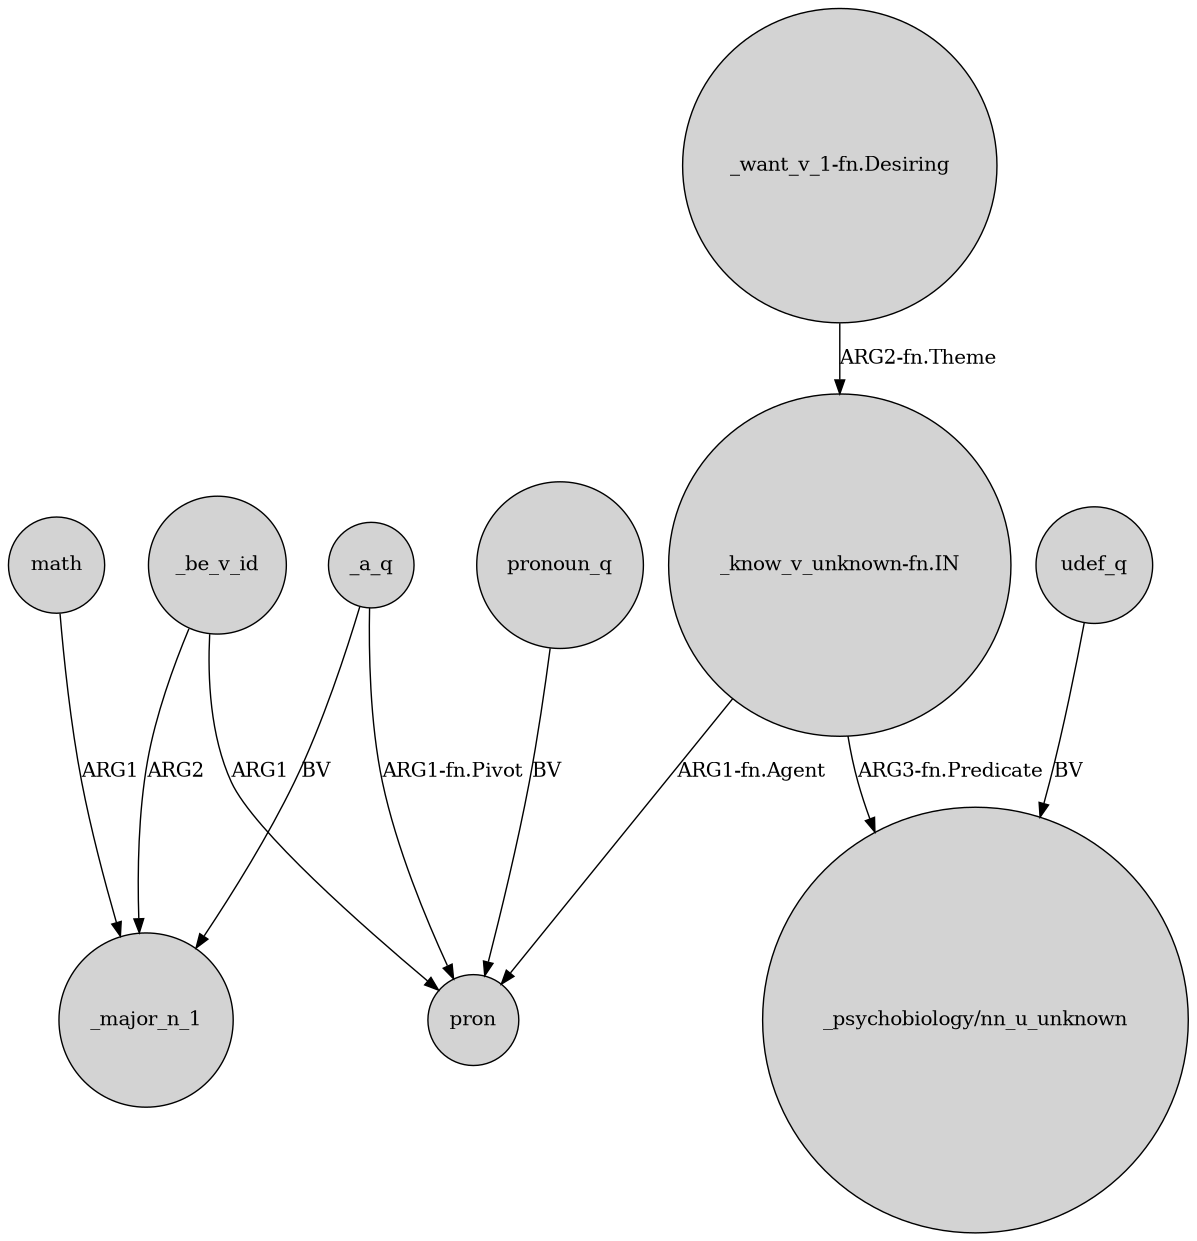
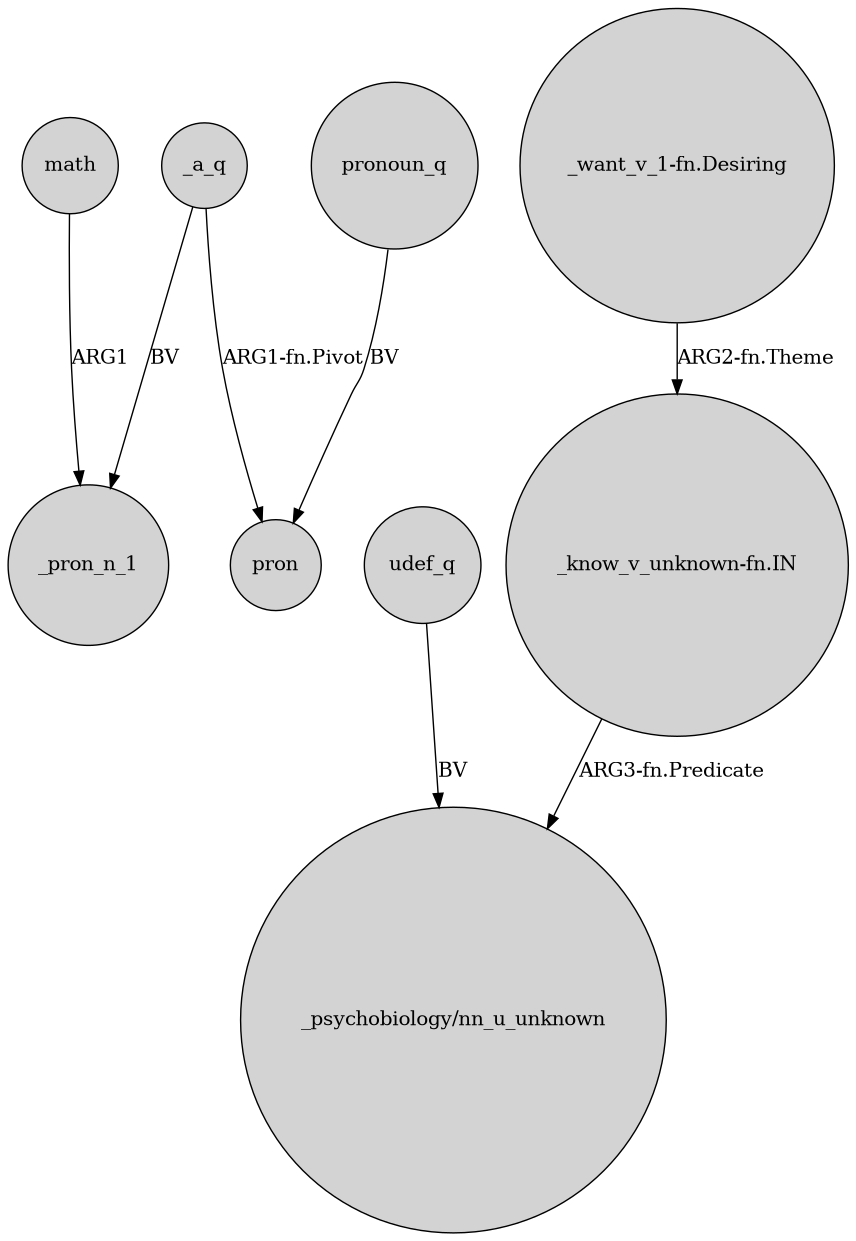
(217, 565) -> none
(622, 836) -> none
(146, 1020) -> (88, 565)
